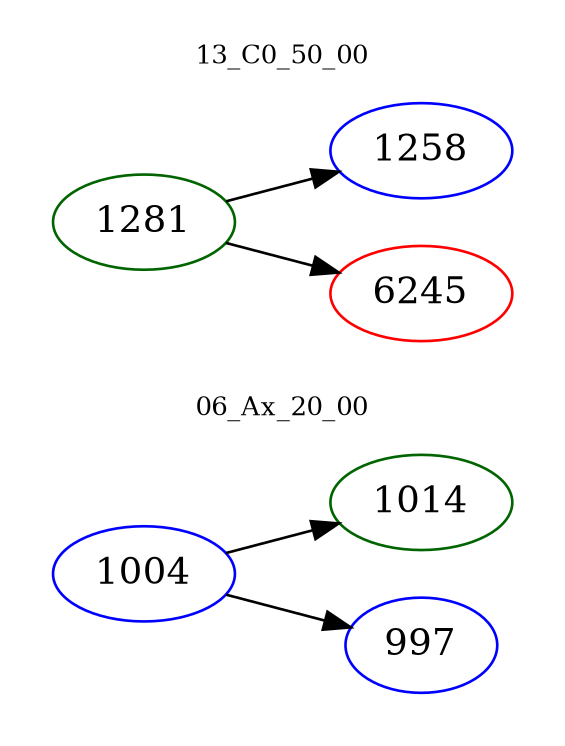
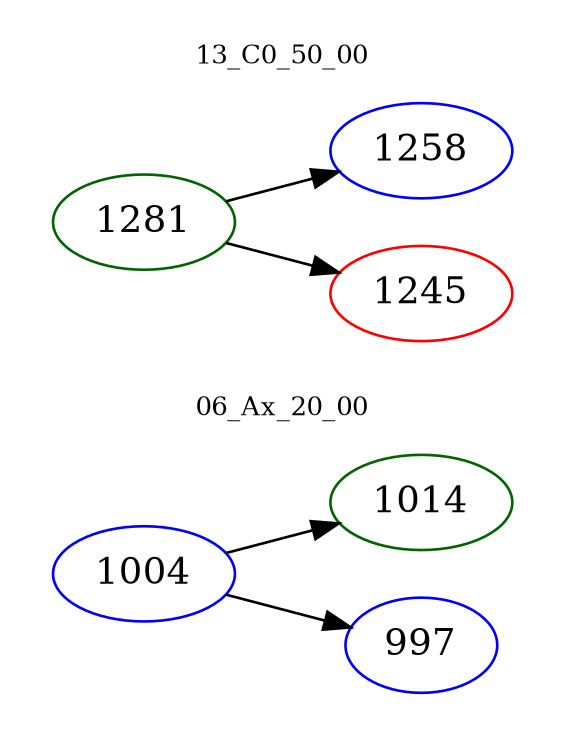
(421, 294) -> (421, 294)
